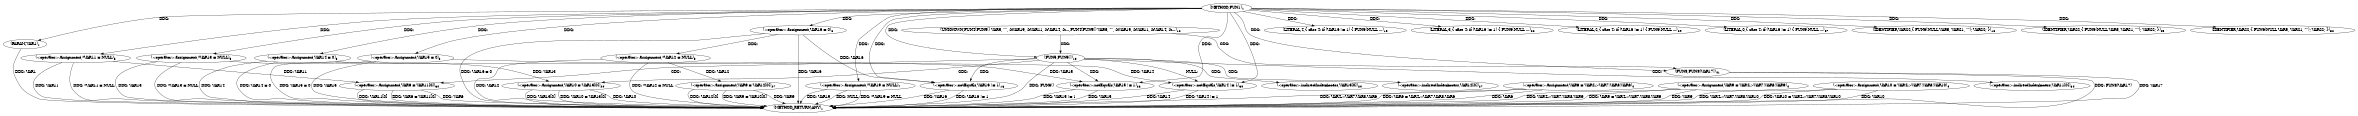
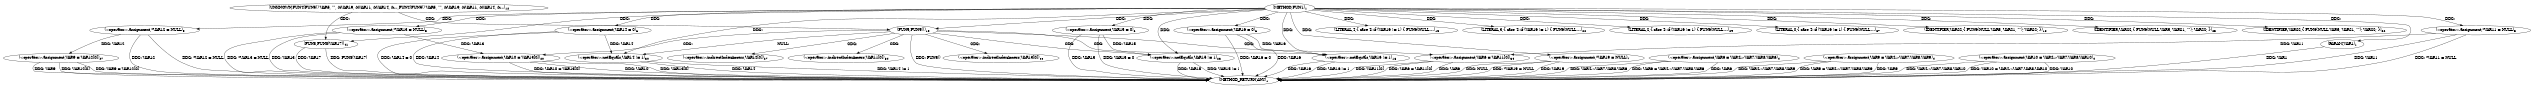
(728, 44) -> (491, 15)
